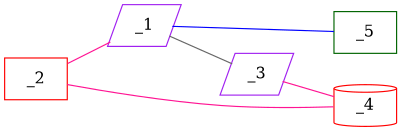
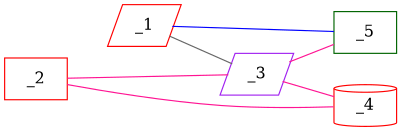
(144, 26) -> (144, 26)
(89, 53) -> (148, 77)
none -> (312, 53)
